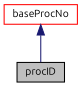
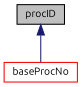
(41, 49) -> (41, 49)
